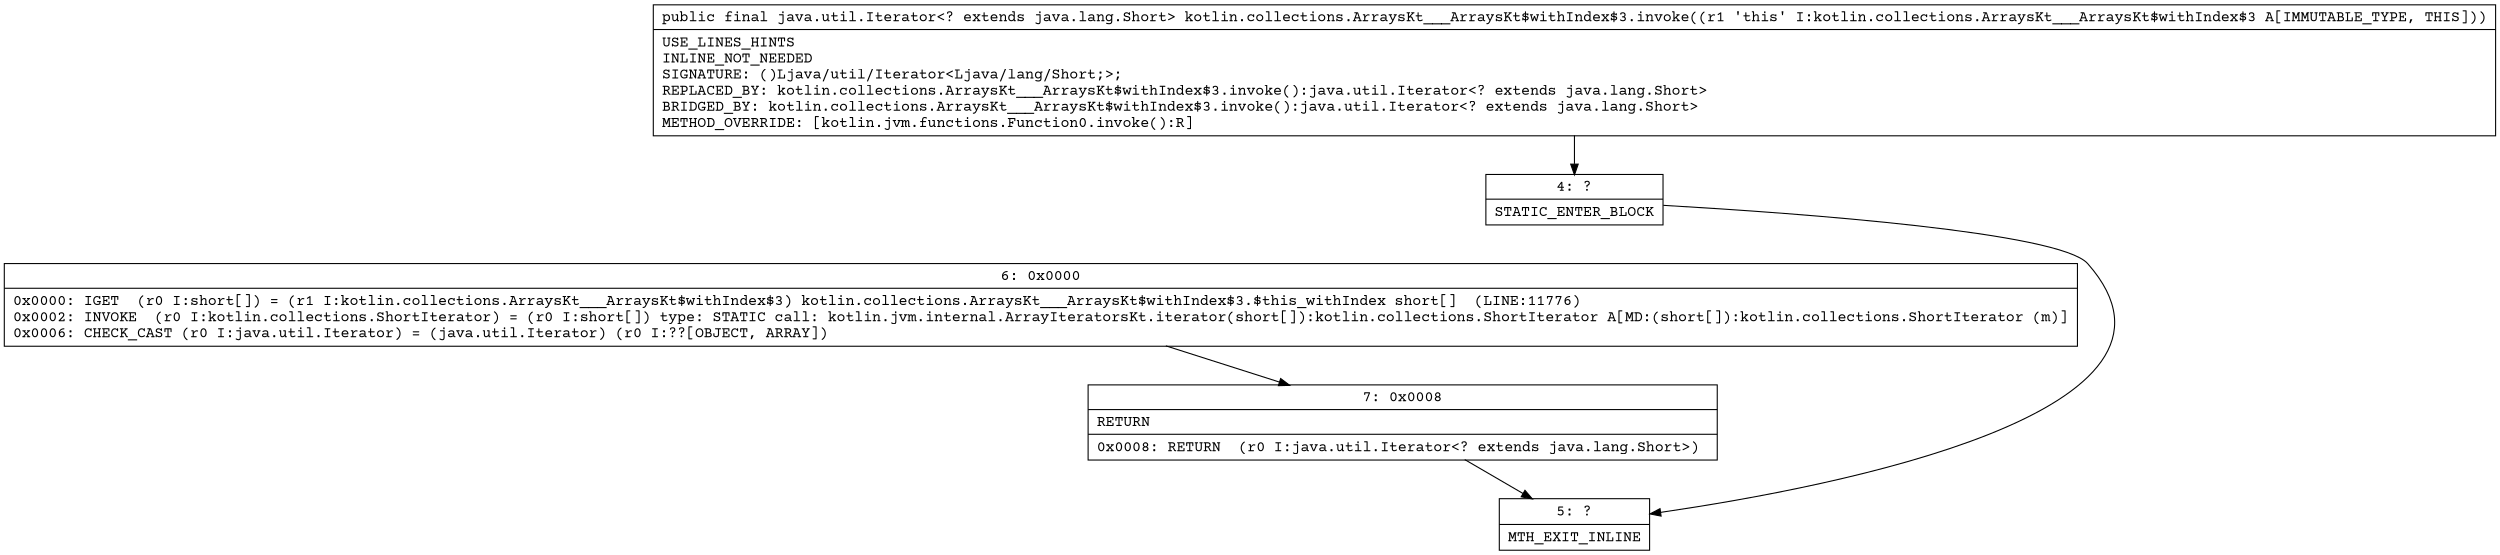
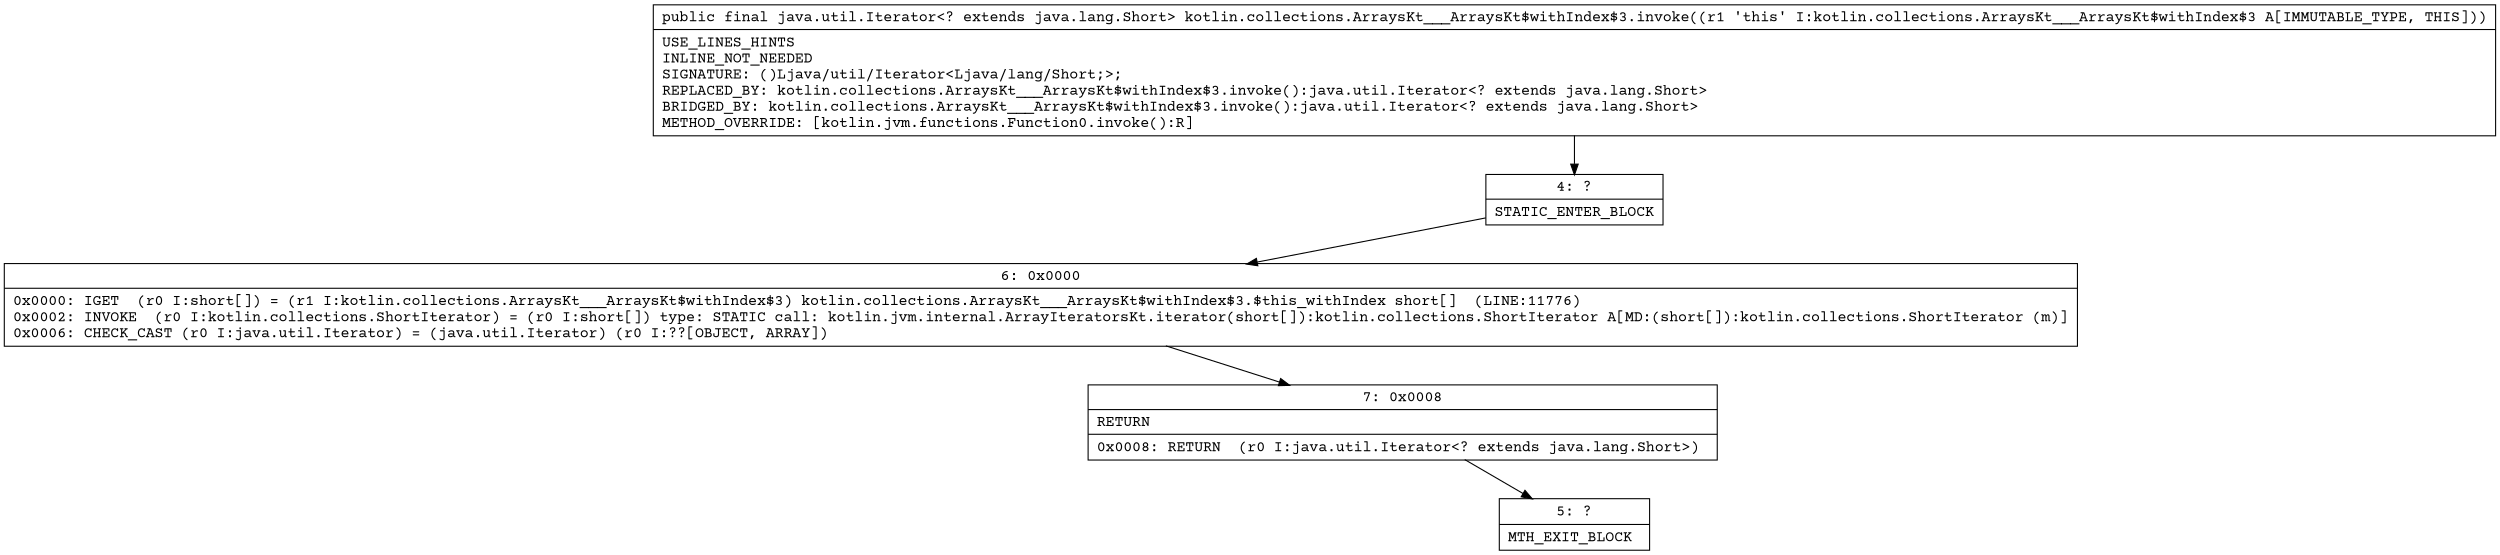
(2110, 331) -> (1372, 240)
(1574, 537) -> (1570, 537)
